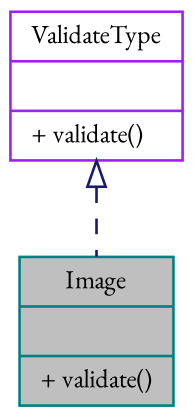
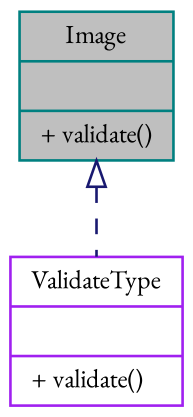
(97, 222) -> (97, 222)
